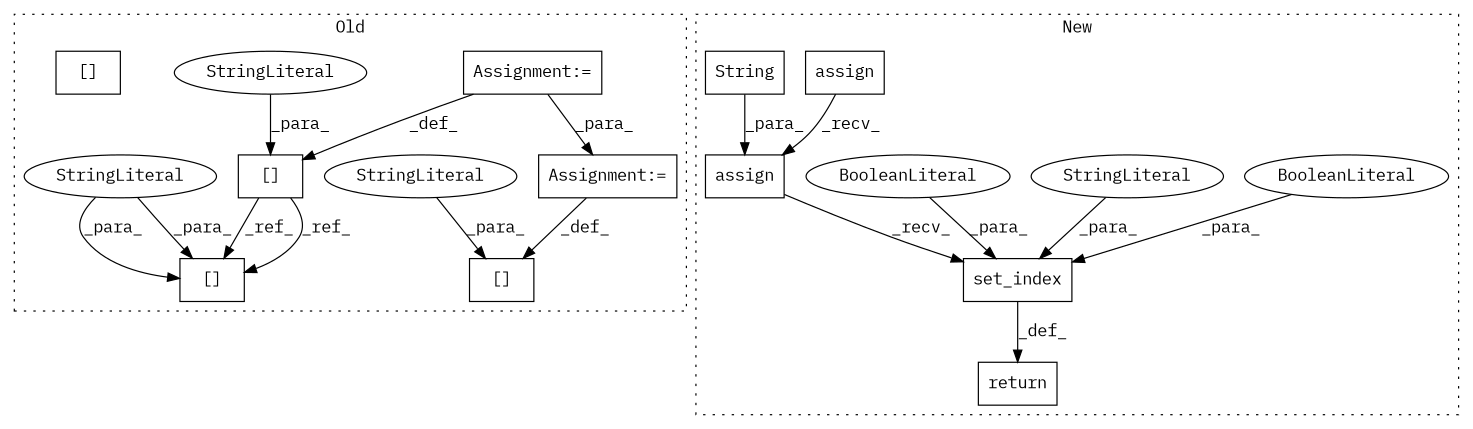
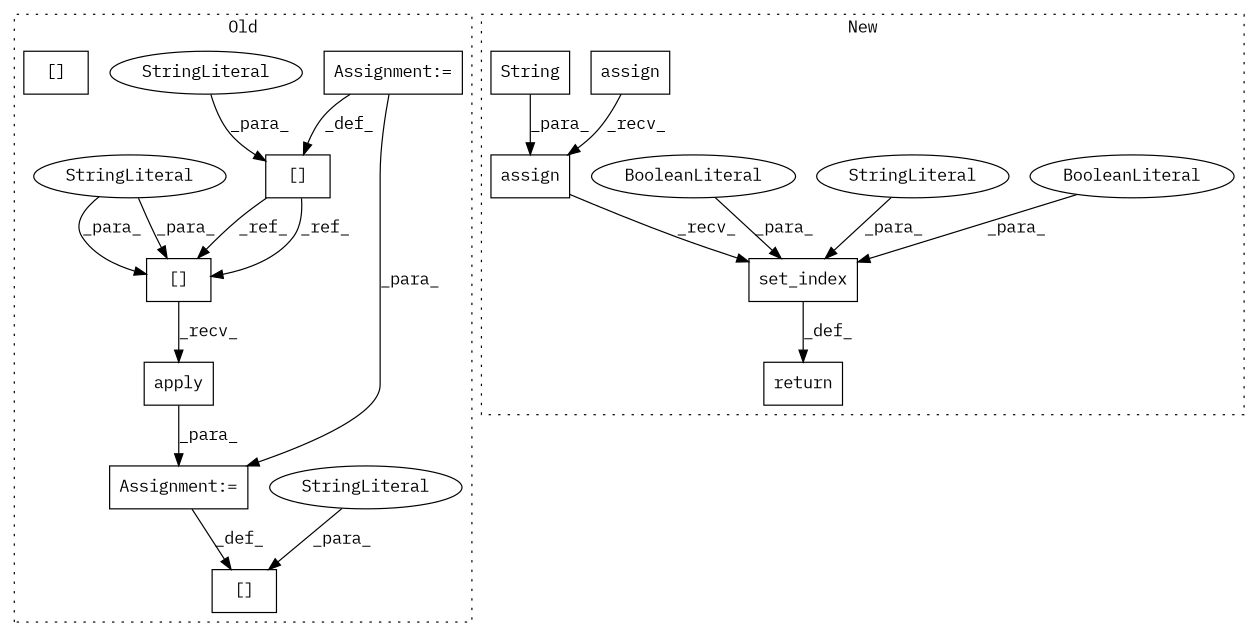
none -> (179, 384)
